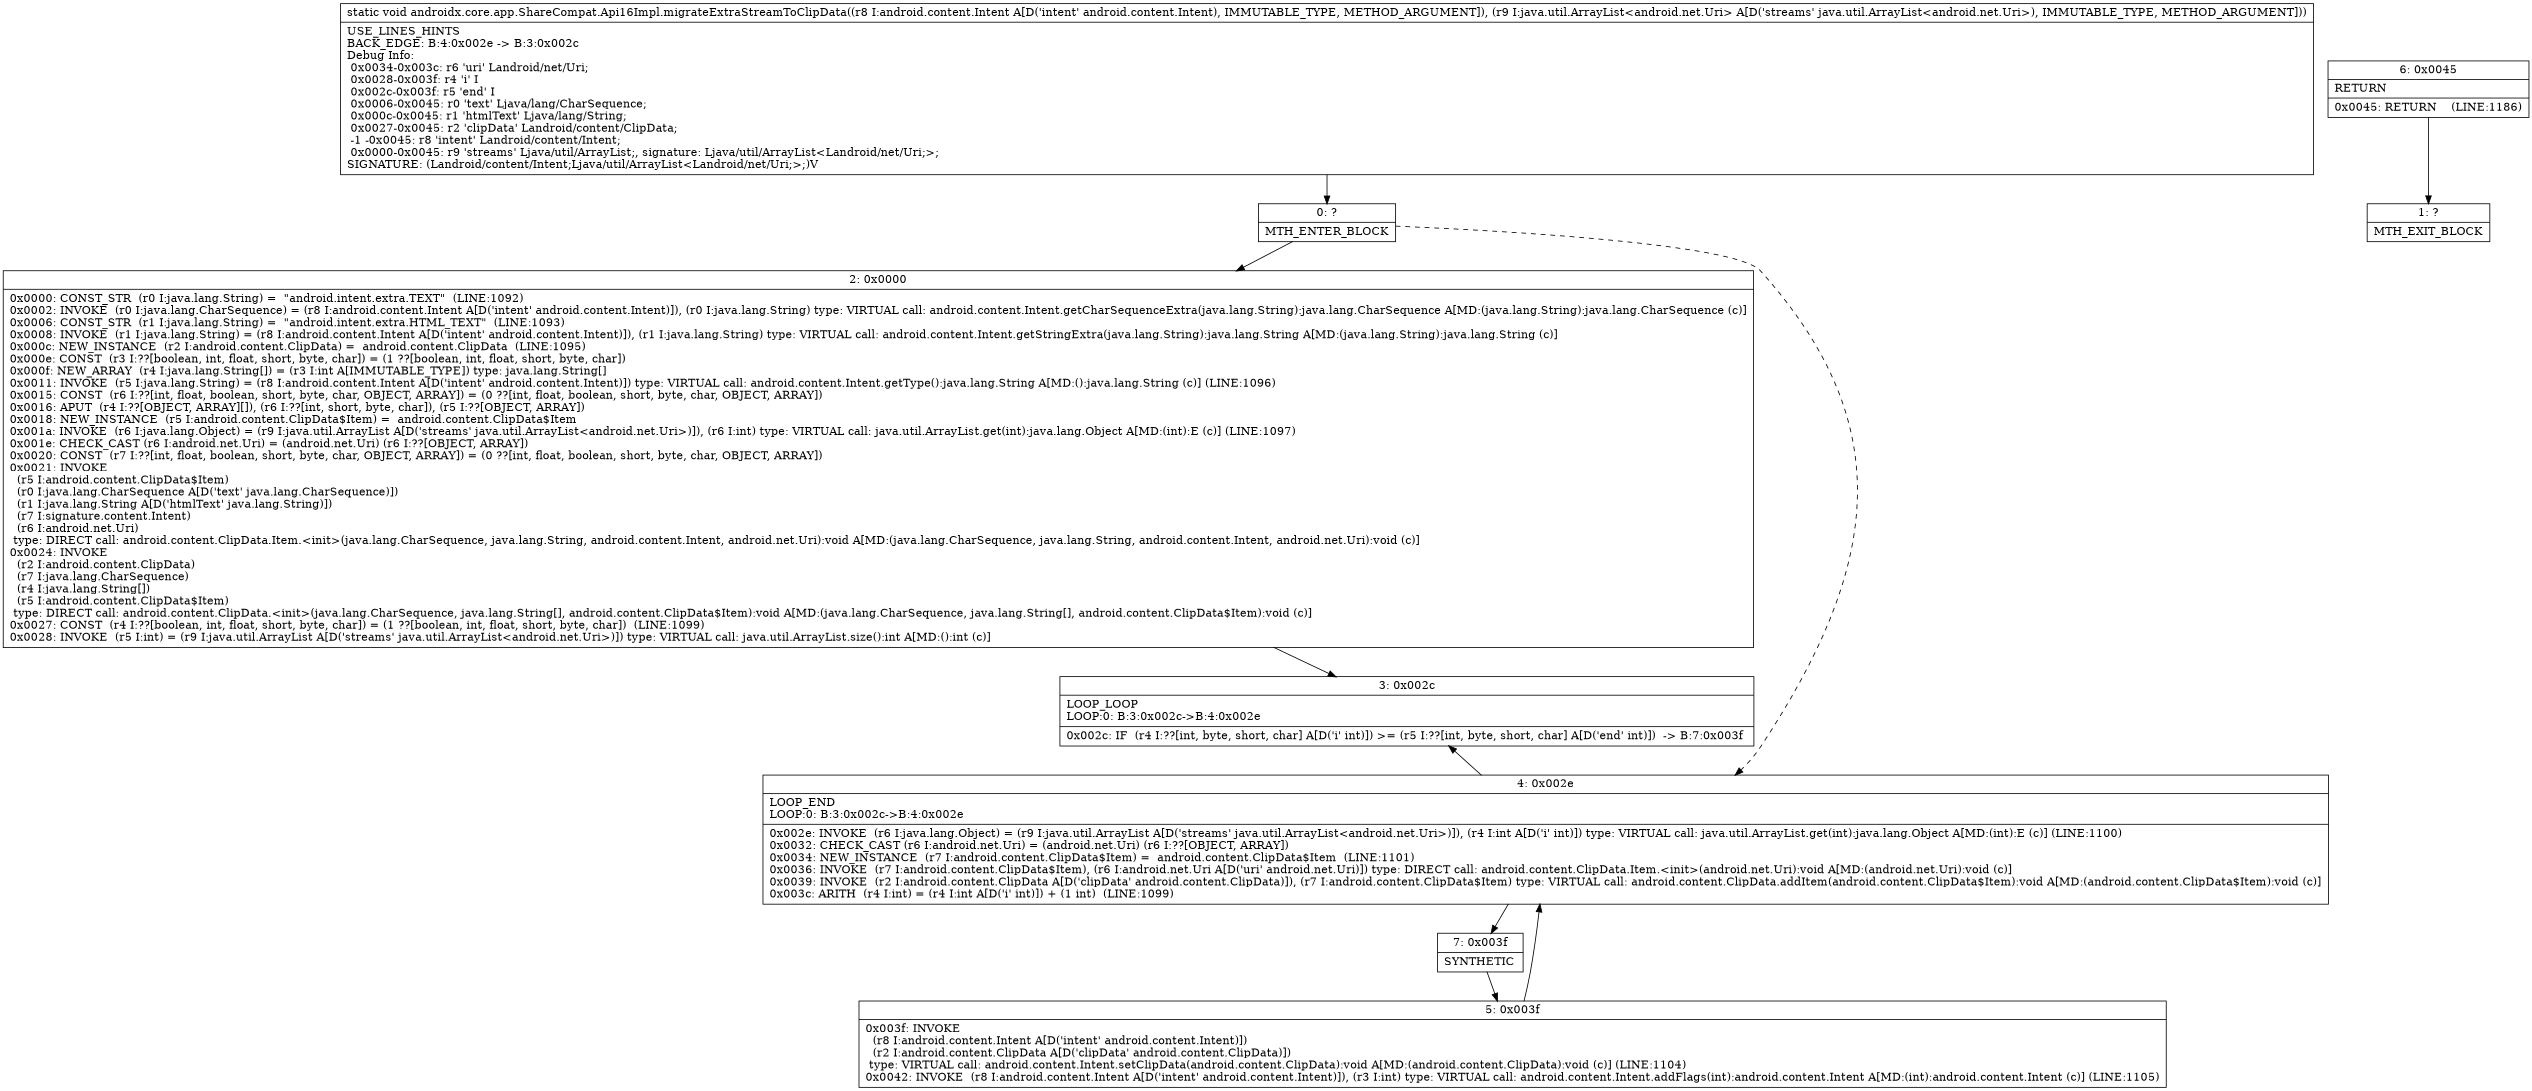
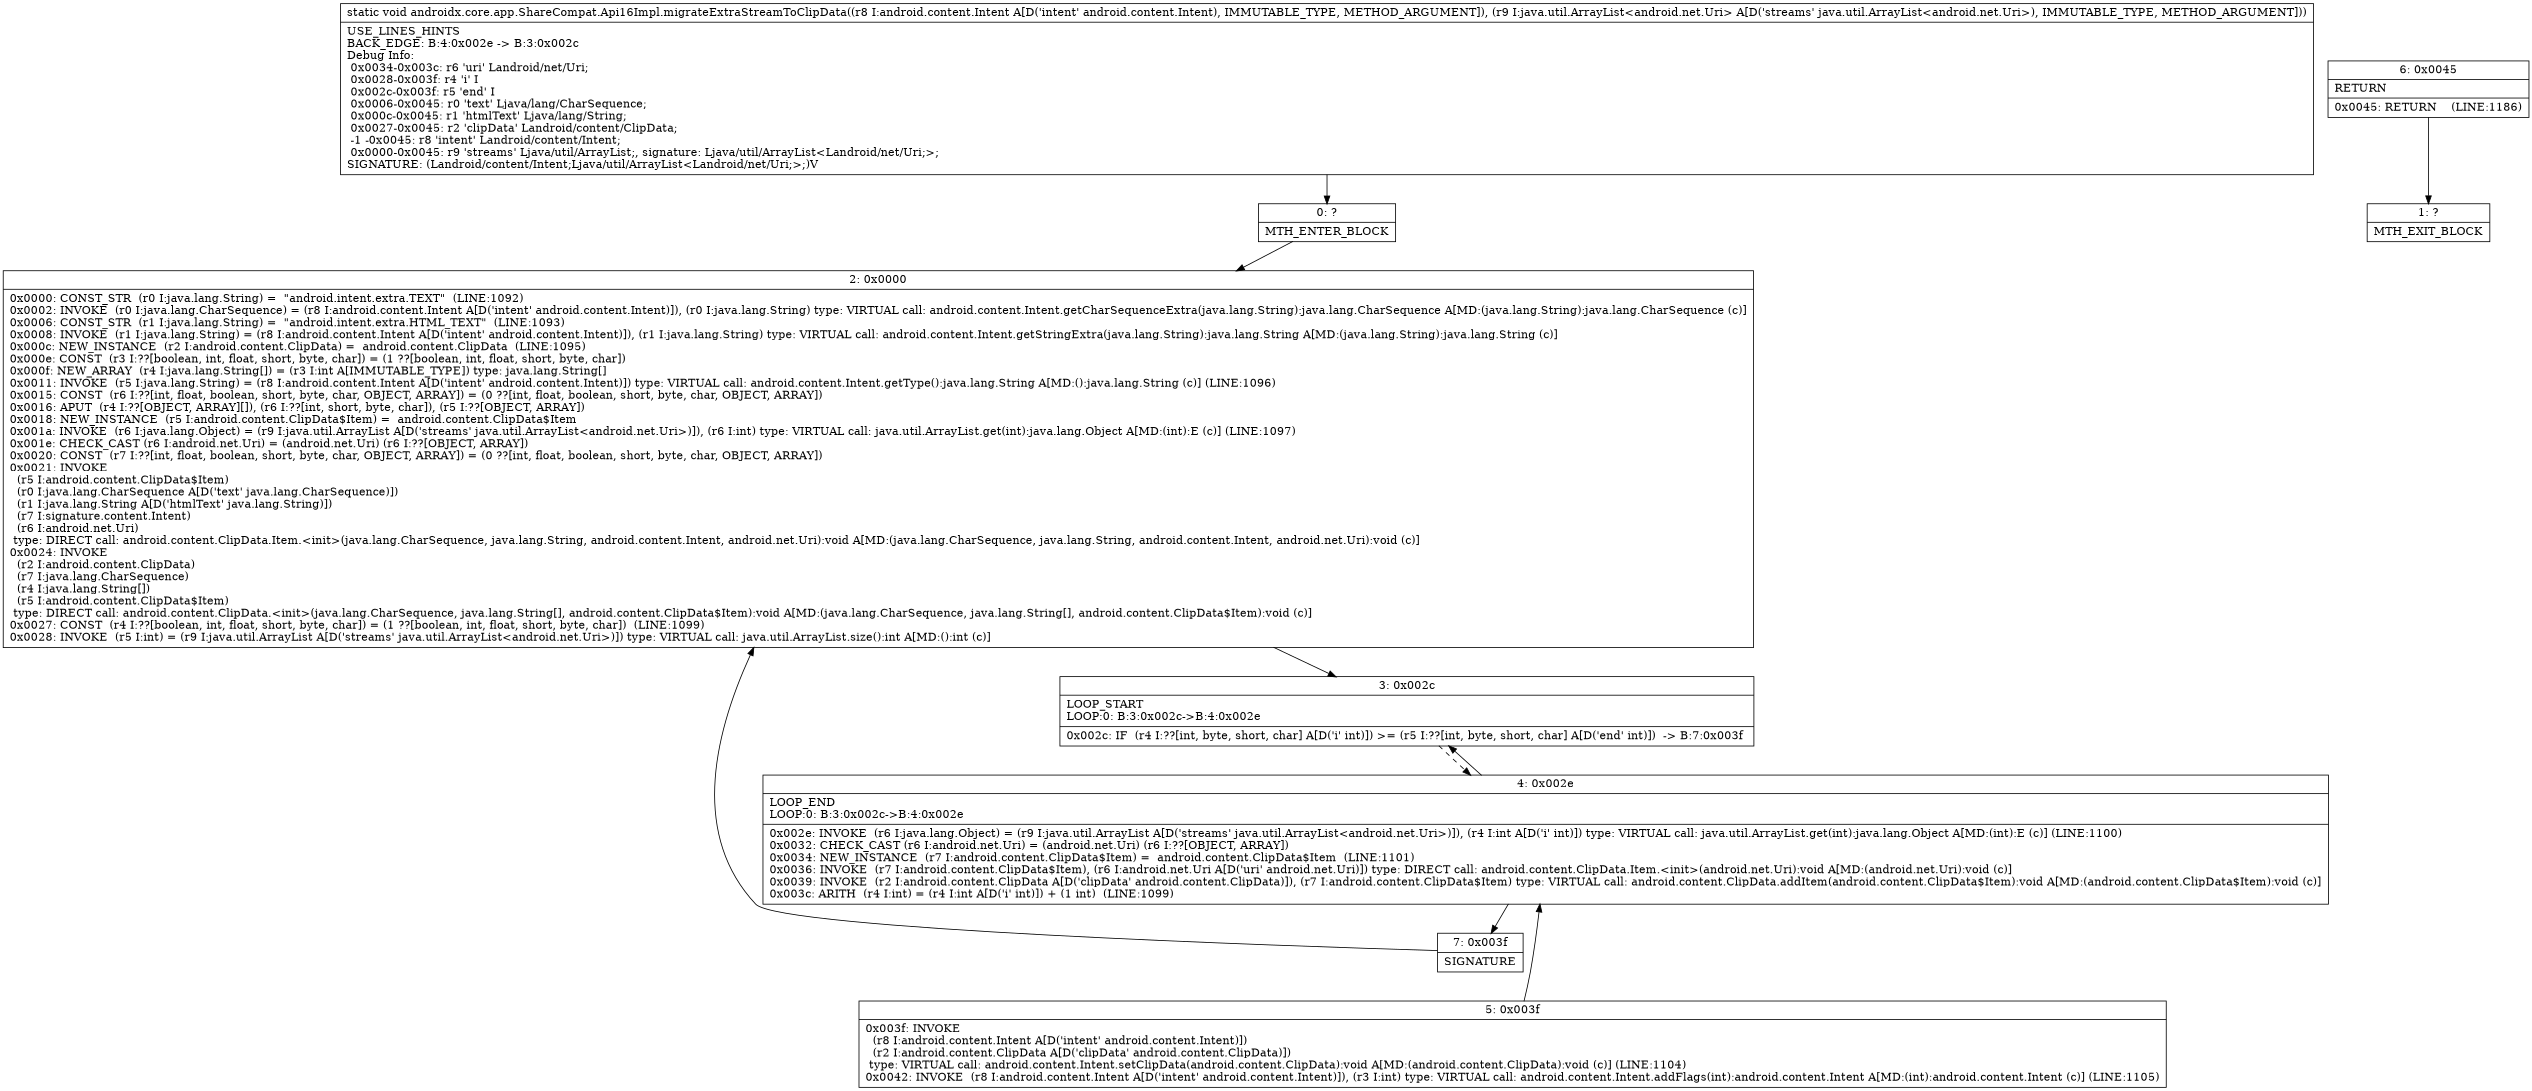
(1814, 345) -> (1452, 758)
(1103, 704) -> (1105, 704)
(1480, 962) -> (1480, 962)
(1491, 983) -> (963, 930)
